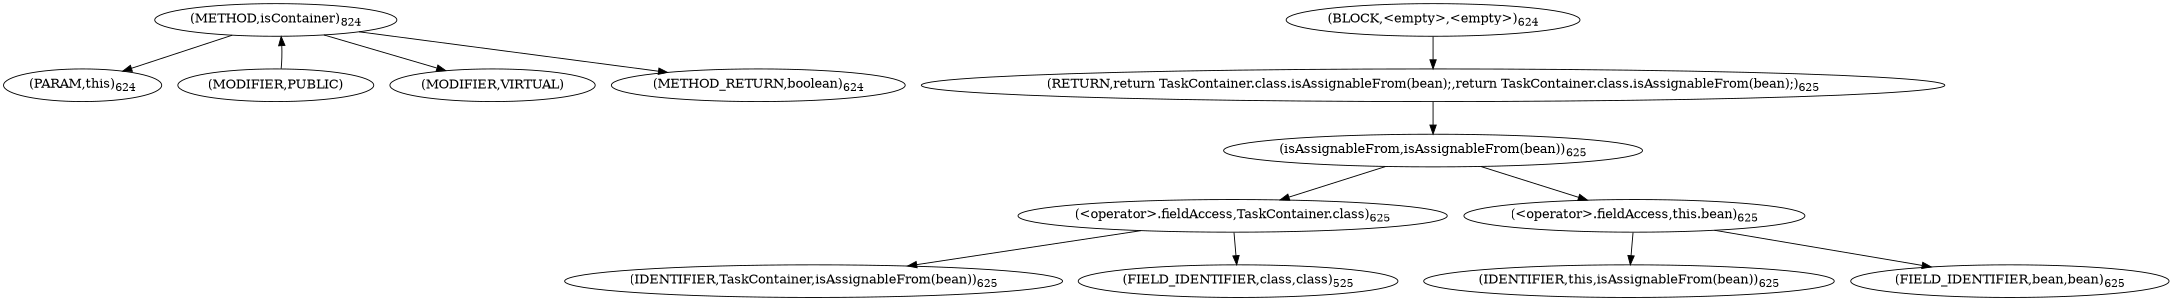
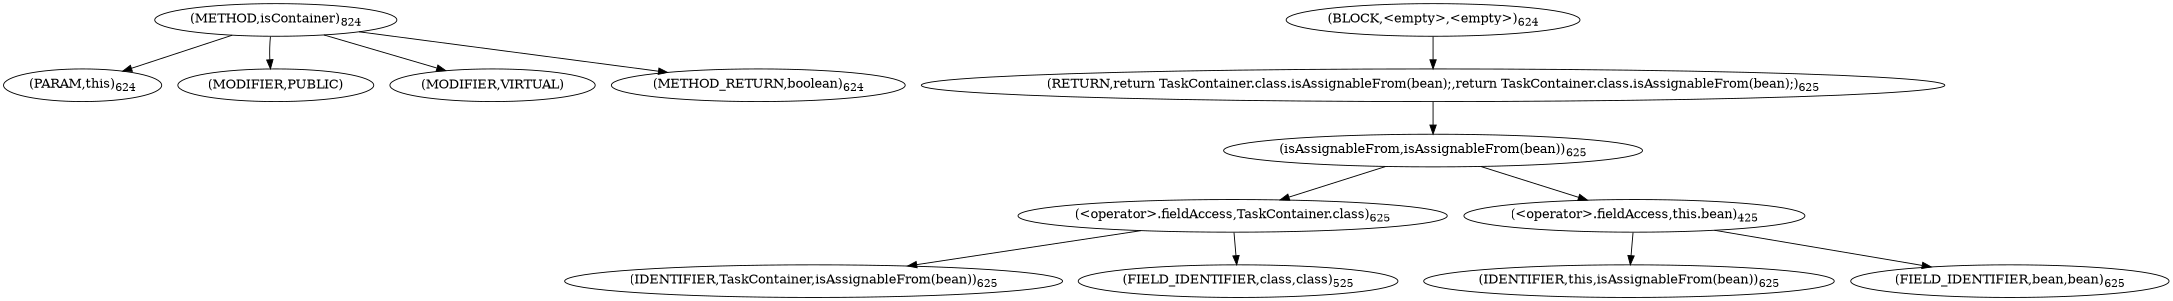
(282, 57) -> (270, 48)
(1748, 214) -> (1748, 214)
